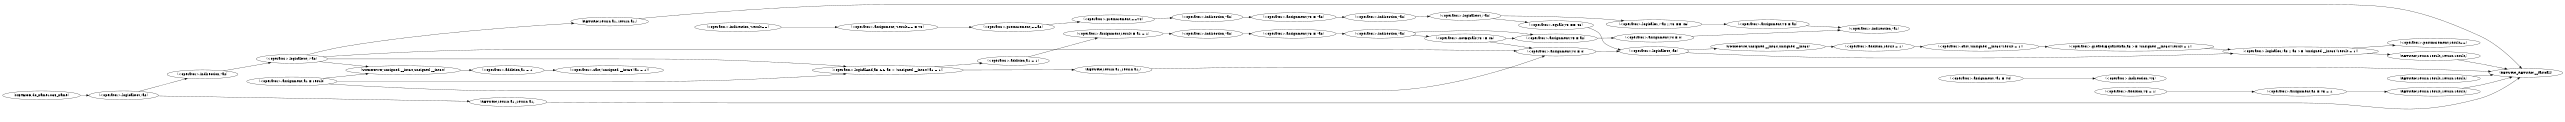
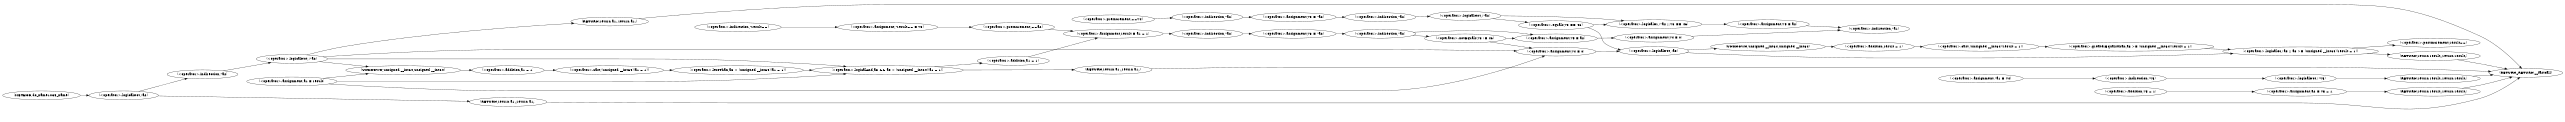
(1062, 23) -> (1060, 30)
none -> (1599, 25)
none -> (738, 70)
none -> (2301, 78)
